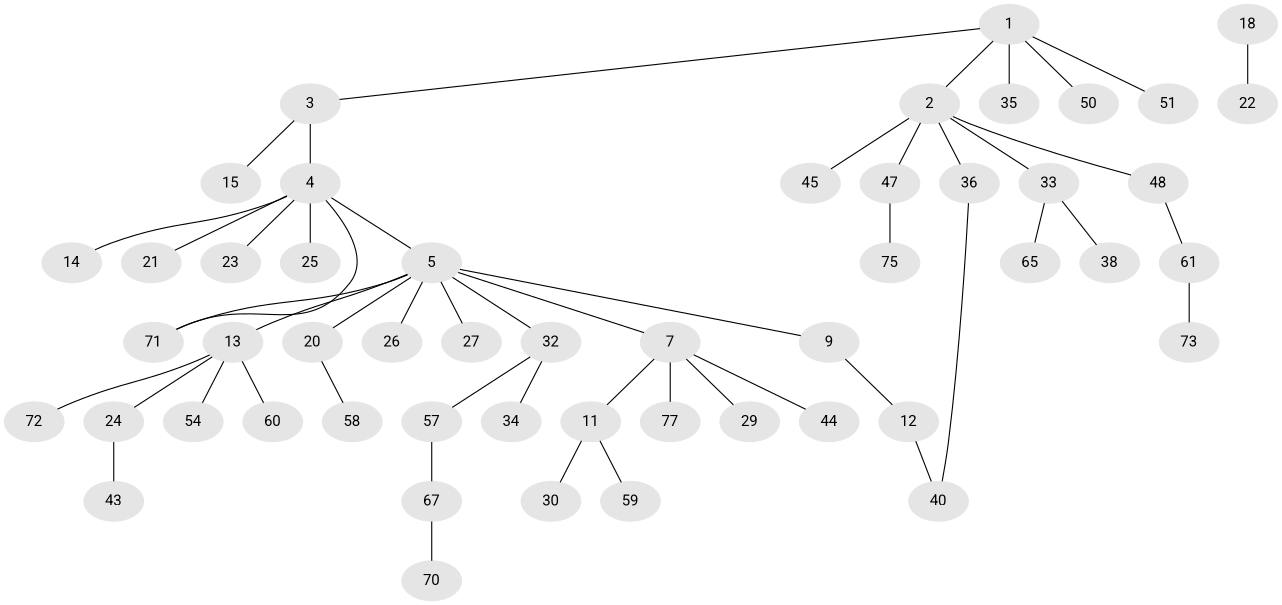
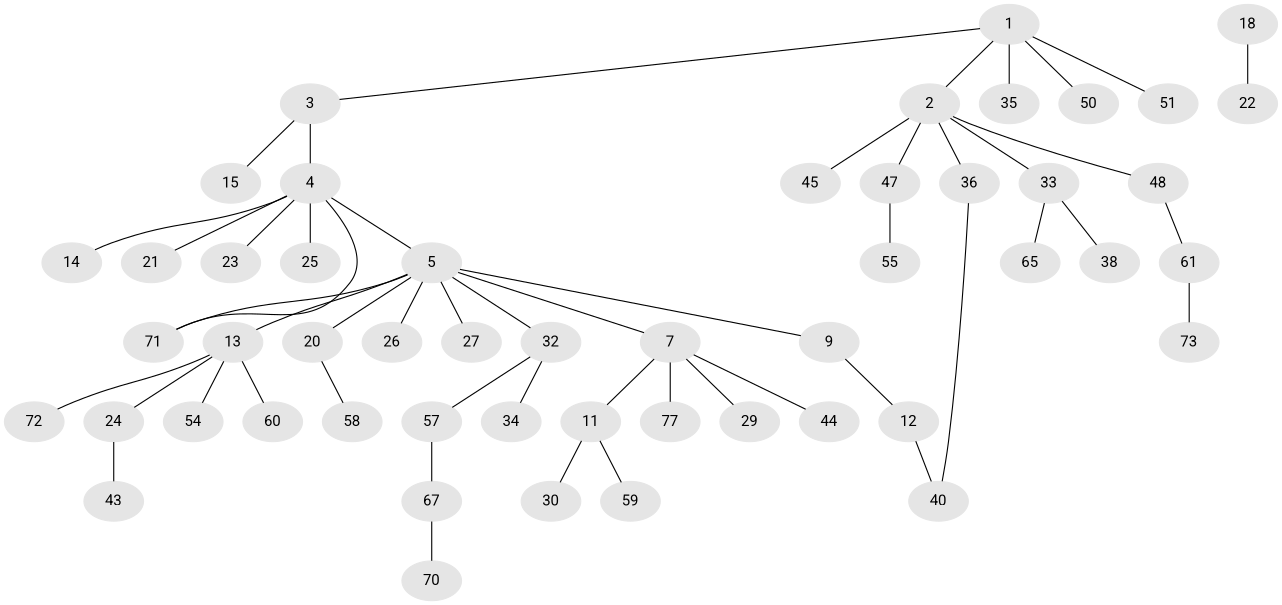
(890, 263) -> (890, 263)
